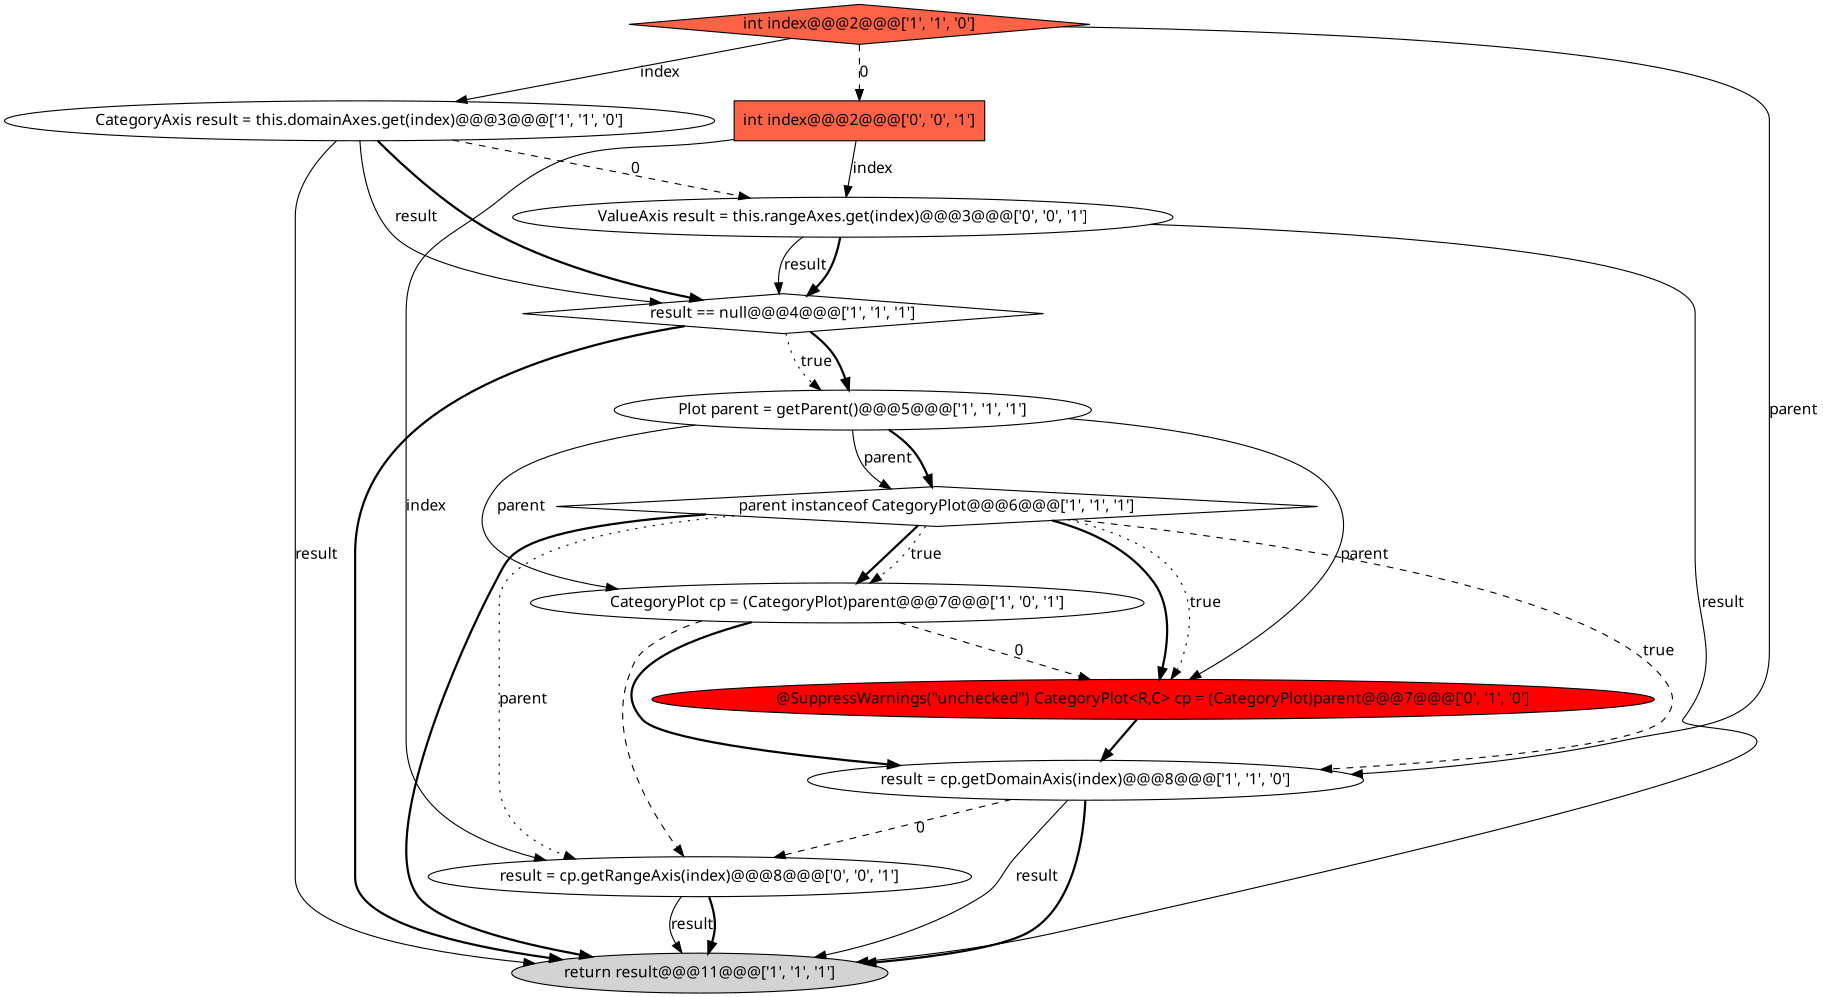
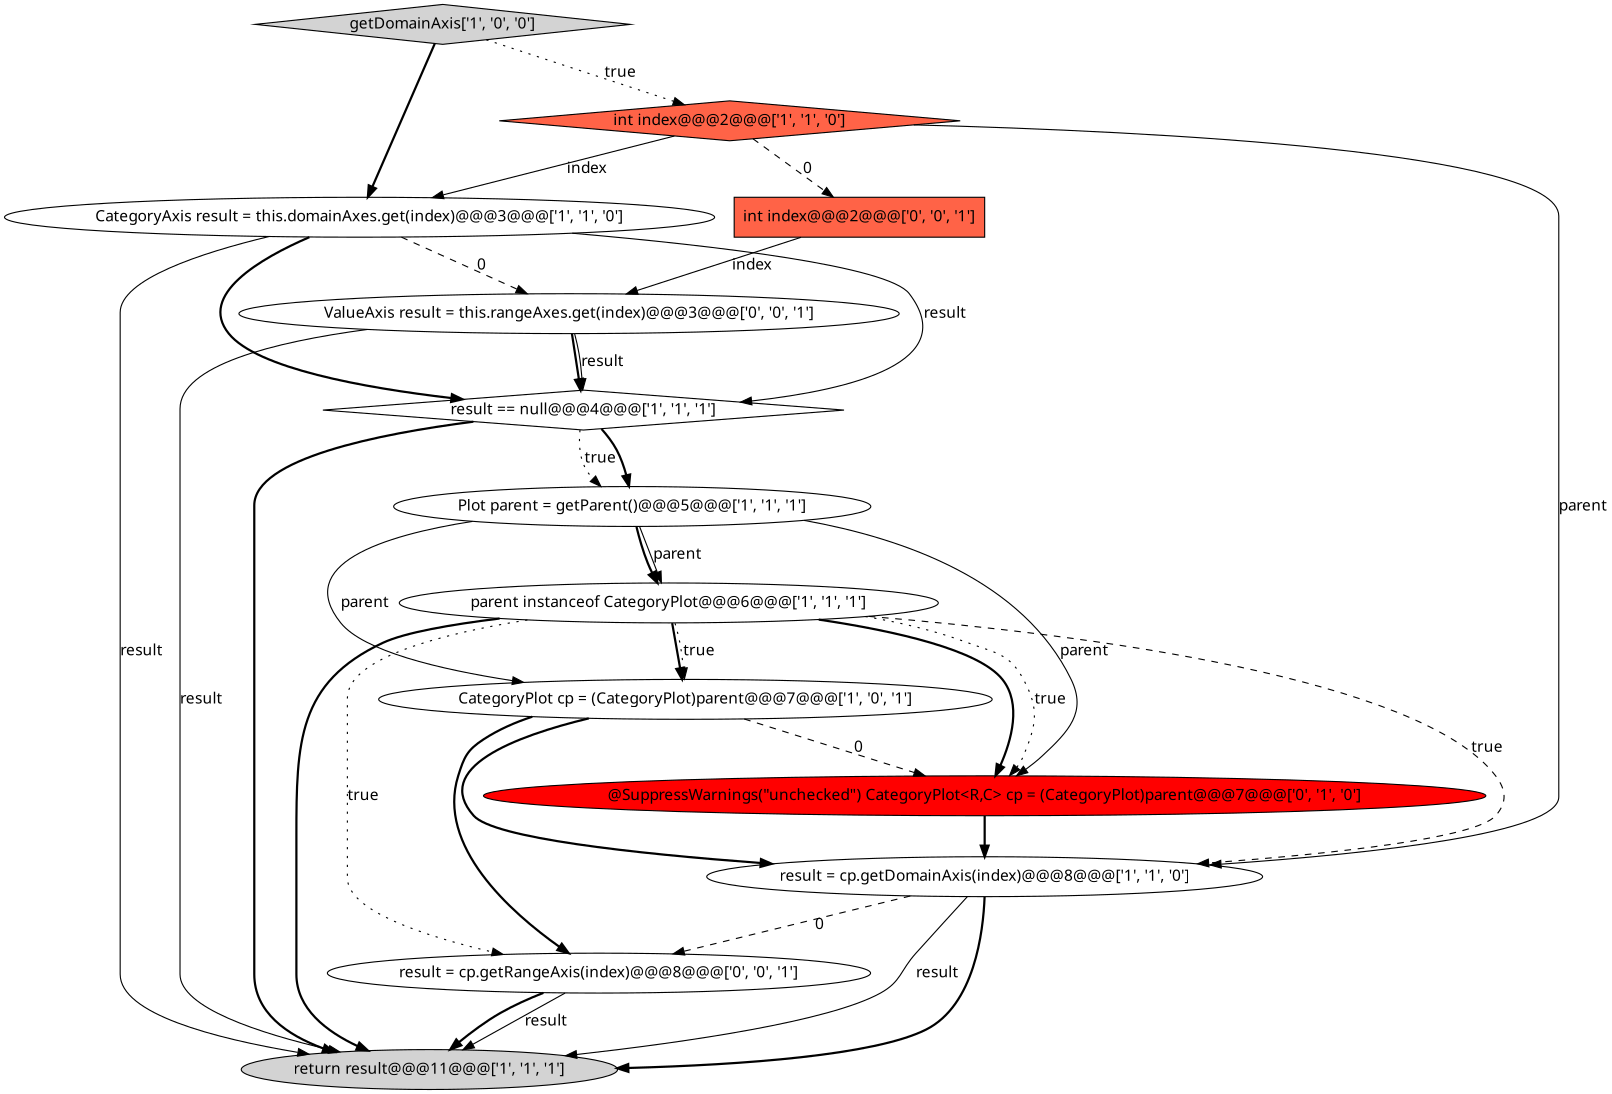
none -> (443, 24)
(406, 419) -> none
(937, 507) -> (669, 603)
(524, 699) -> (363, 796)
(623, 720) -> (459, 831)
